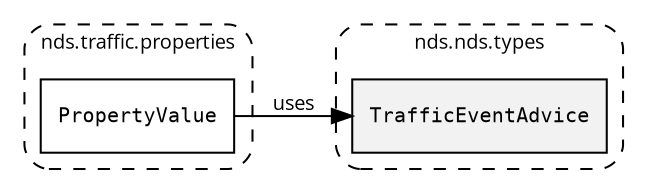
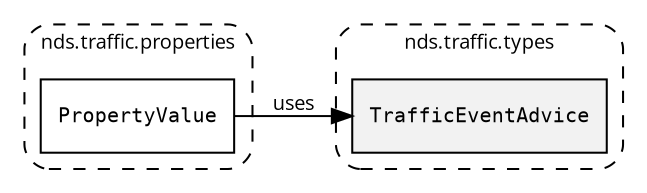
(480, 44) -> (480, 44)
